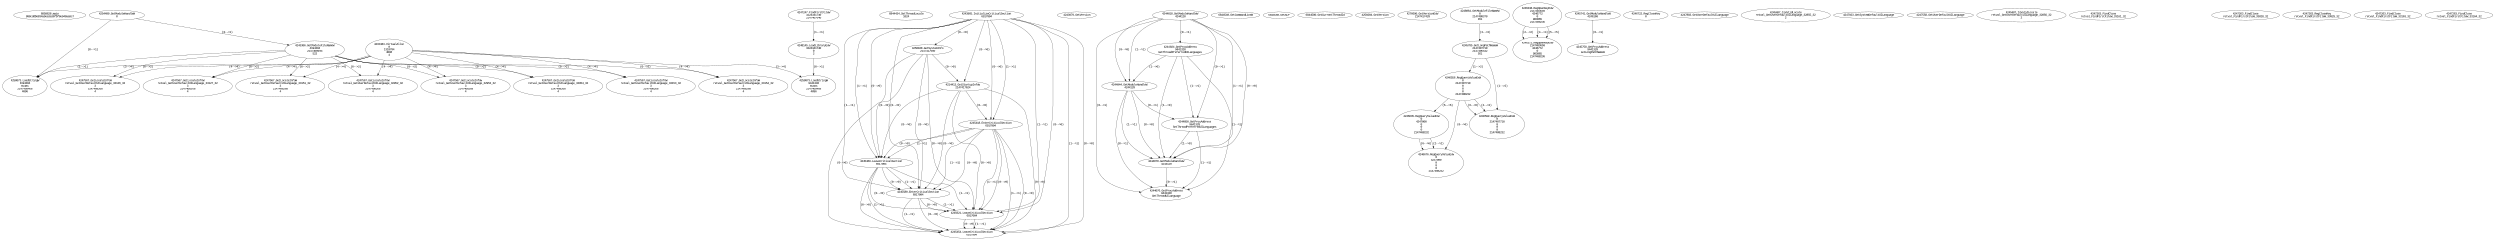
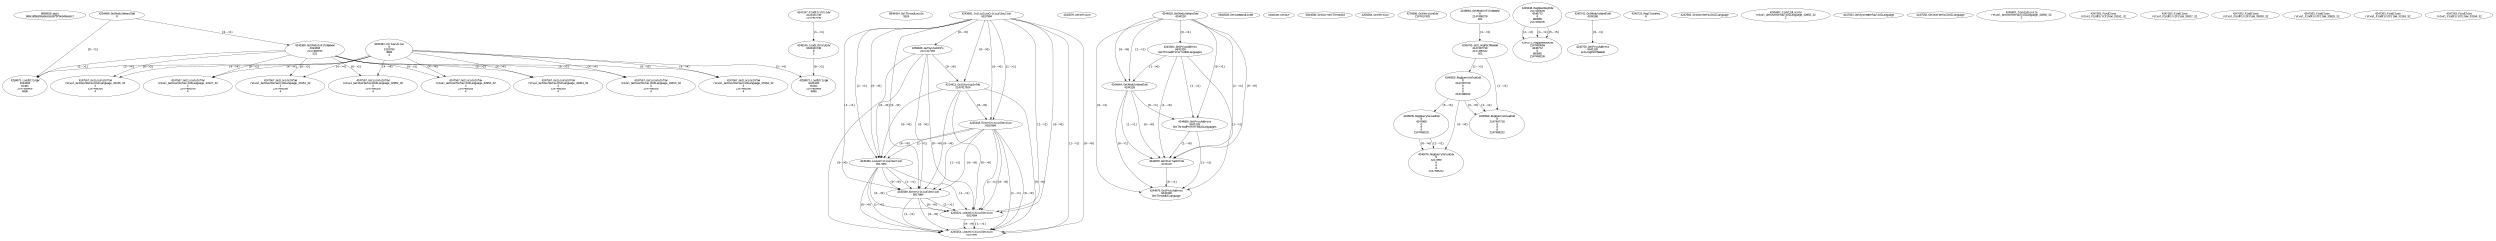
none -> (2174, 15)
(2317, 15) -> (2317, 15)
(1166, 163) -> (1166, 163)
